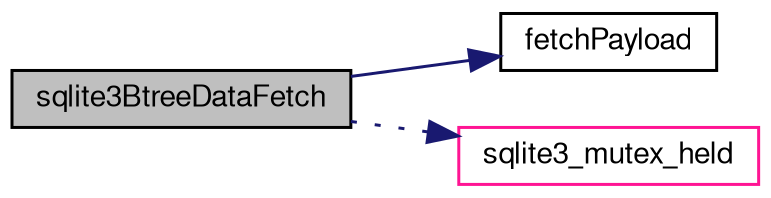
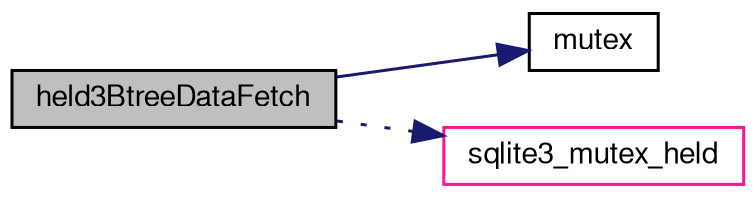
(609, 42) -> (594, 42)
(181, 99) -> (174, 99)
